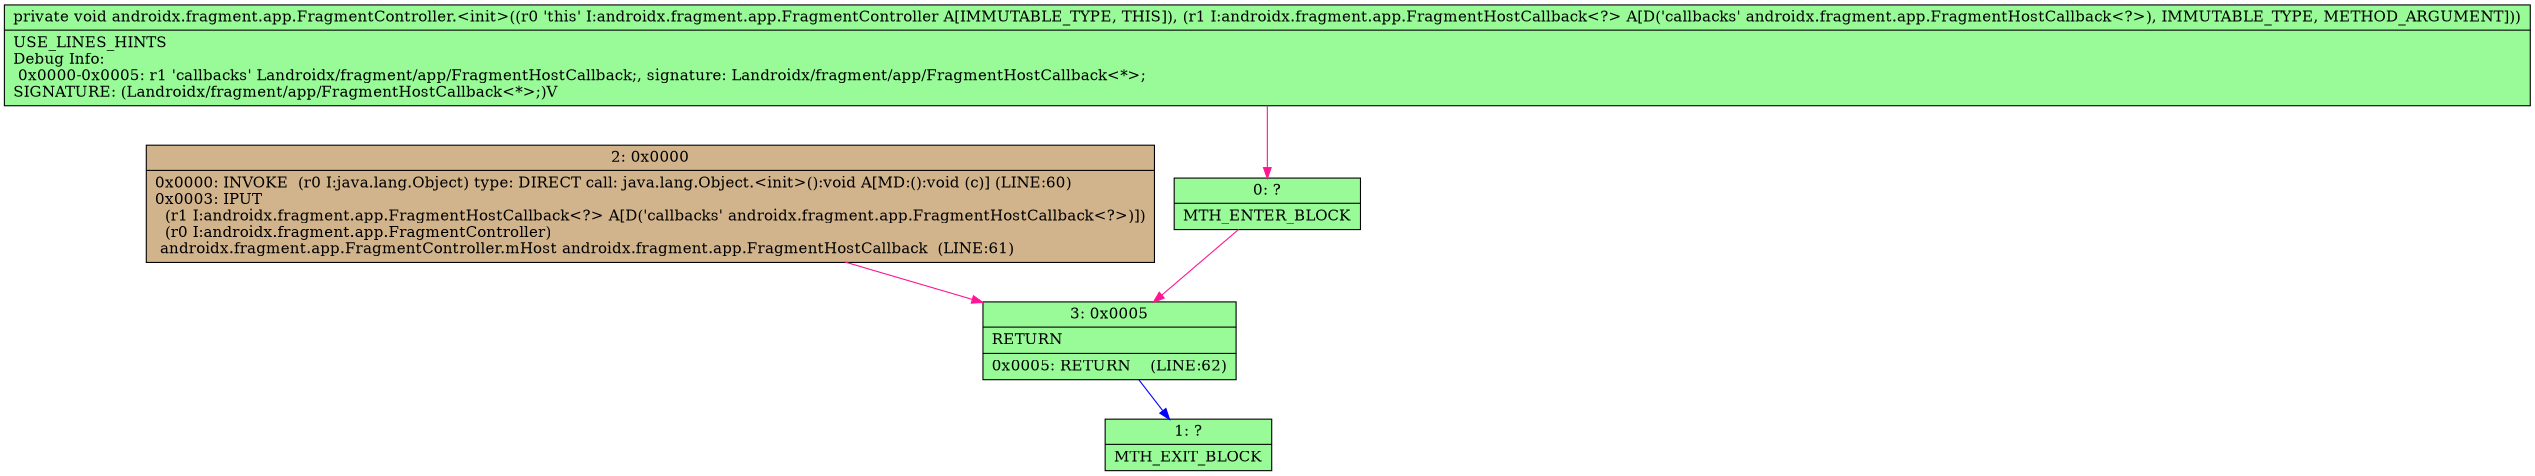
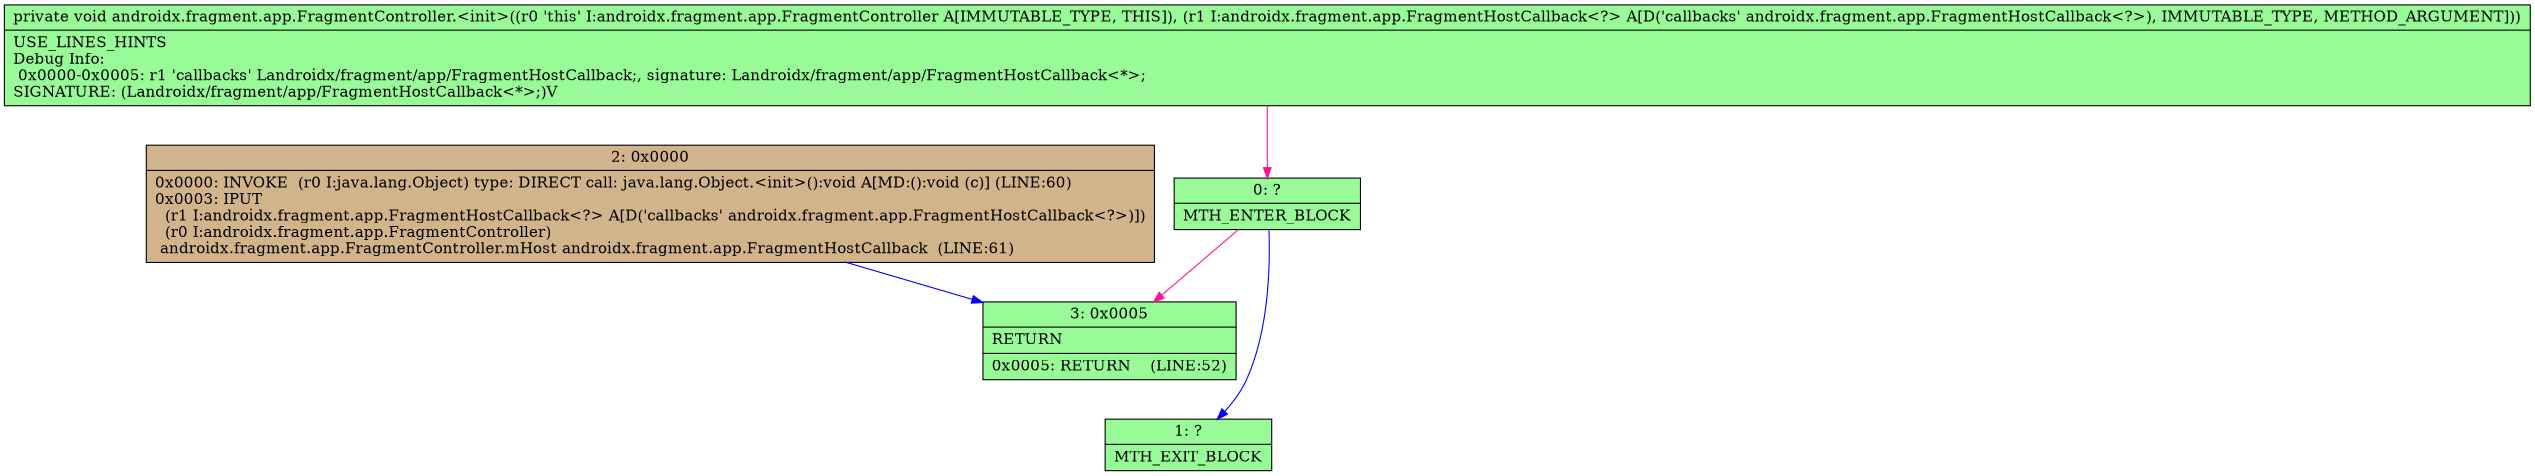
(909, 281) -> (909, 281)
(1110, 366) -> (1110, 366)
(1151, 395) -> (1263, 325)
